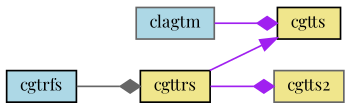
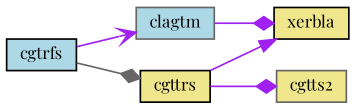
(309, 23) -> (311, 23)
none -> (98, 42)
